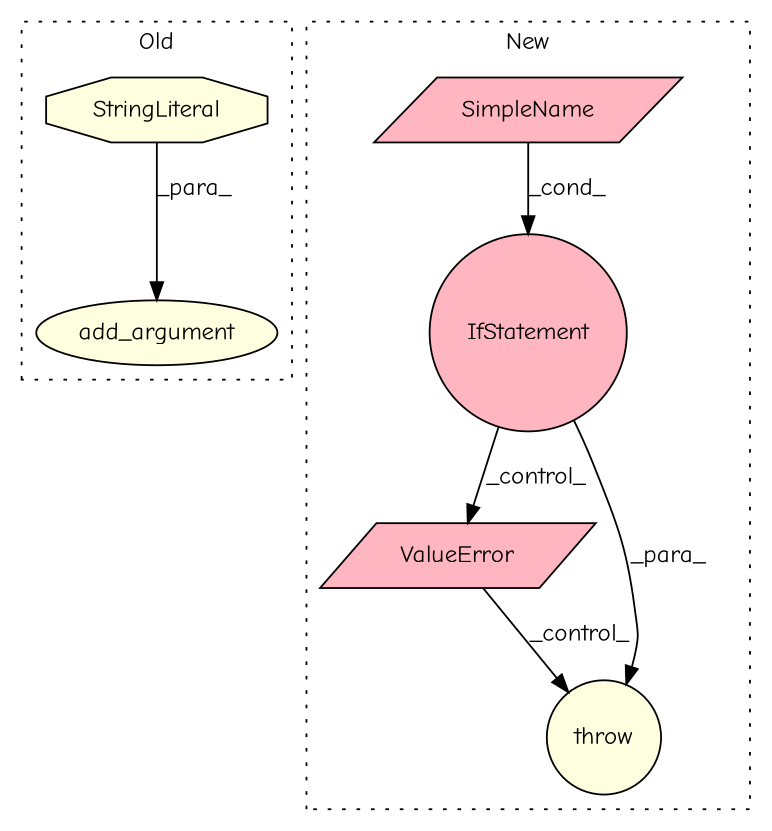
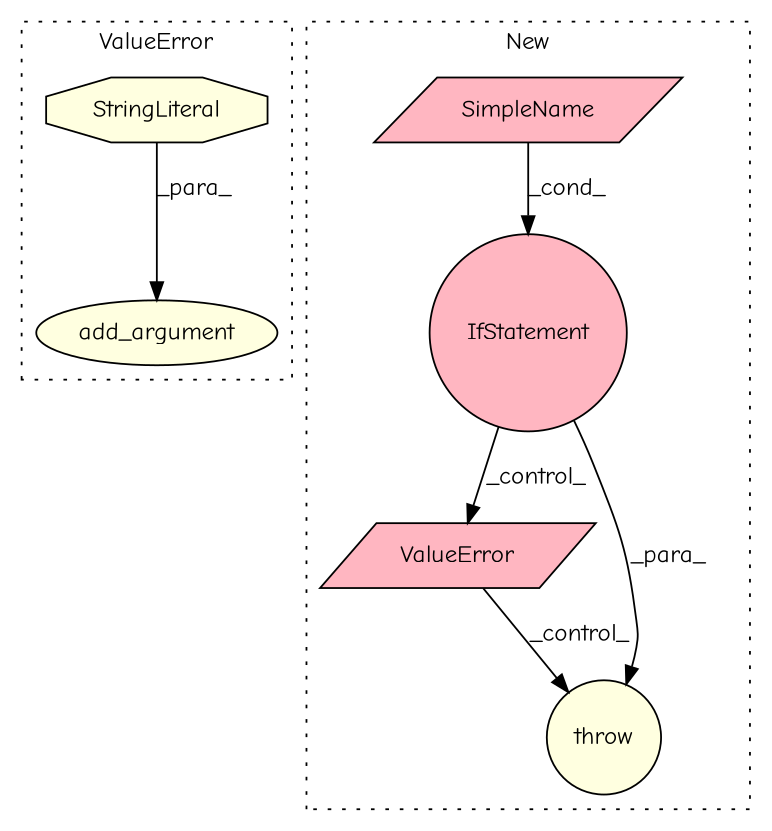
(157, 42) -> (157, 42)
